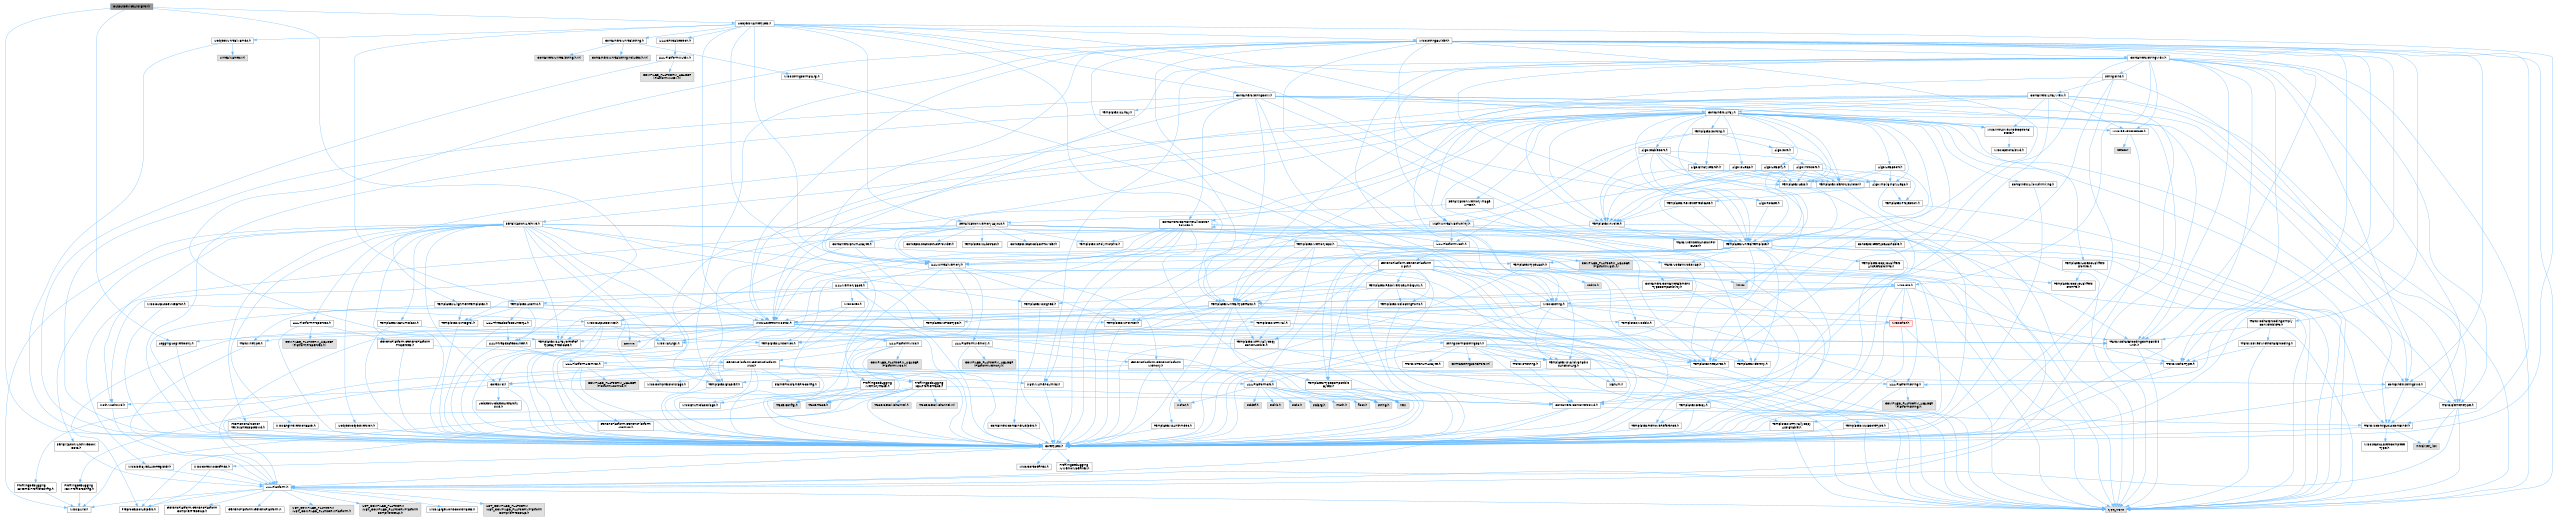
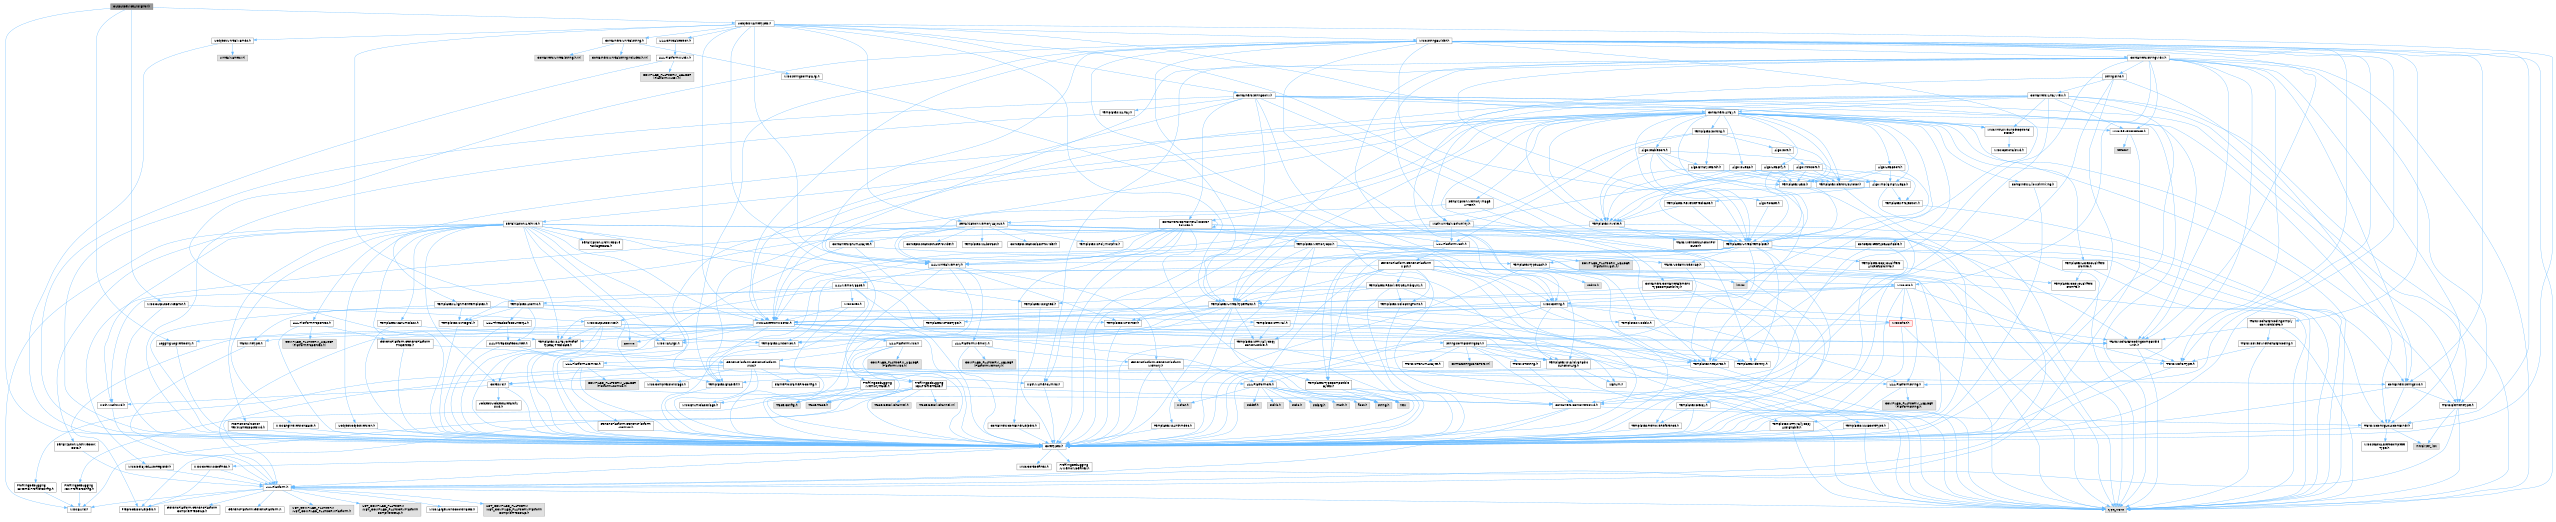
(420, 186) -> (132, 160)
none -> (601, 245)
(1558, 343) -> (1763, 371)
(2223, 345) -> none
